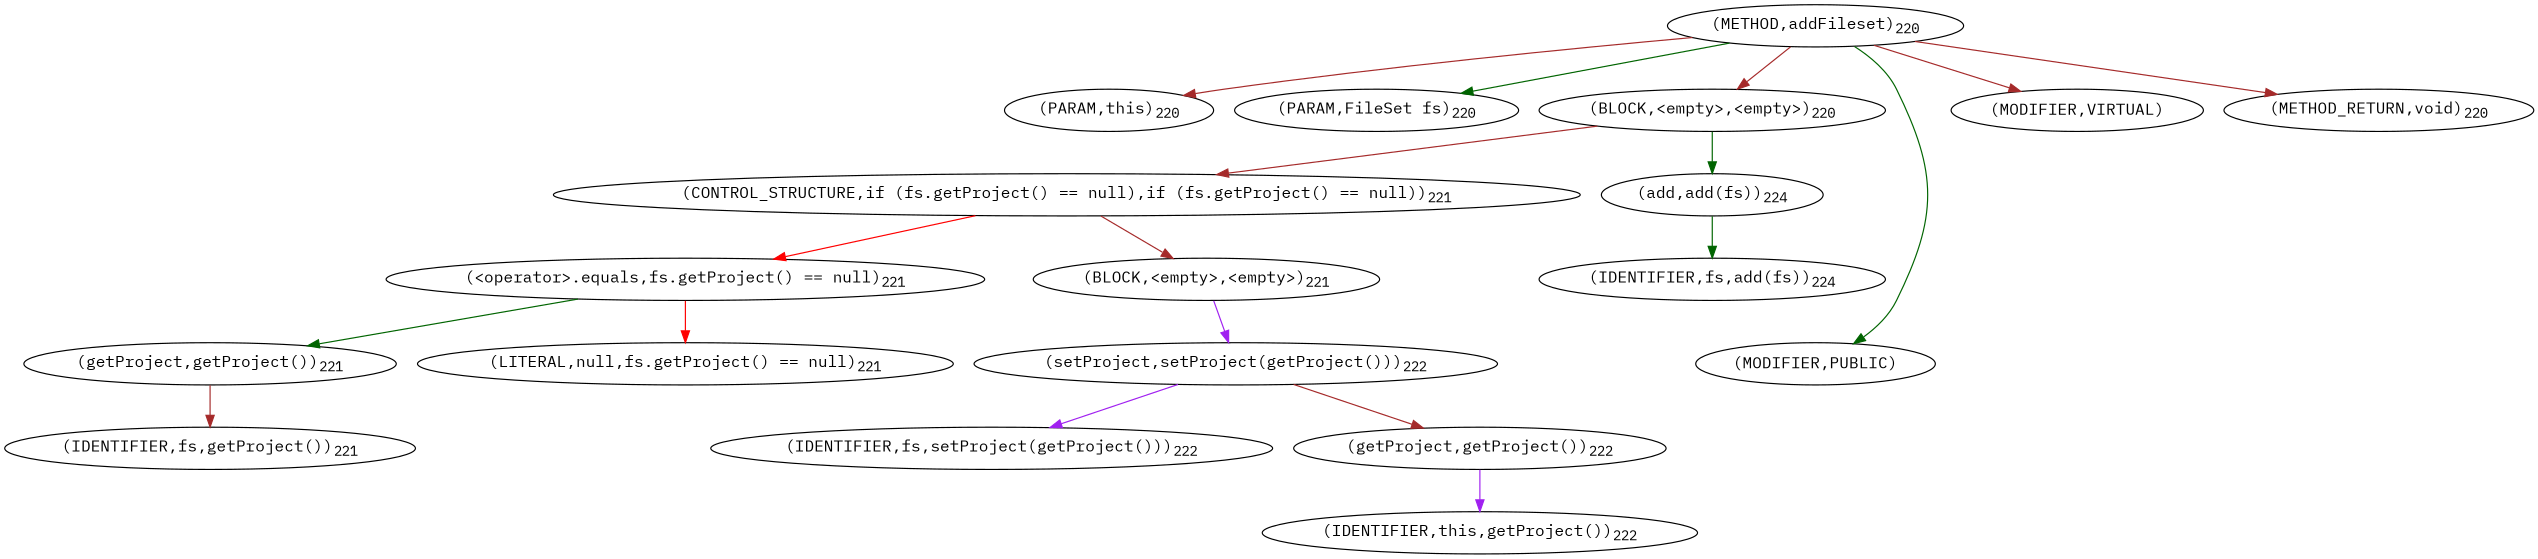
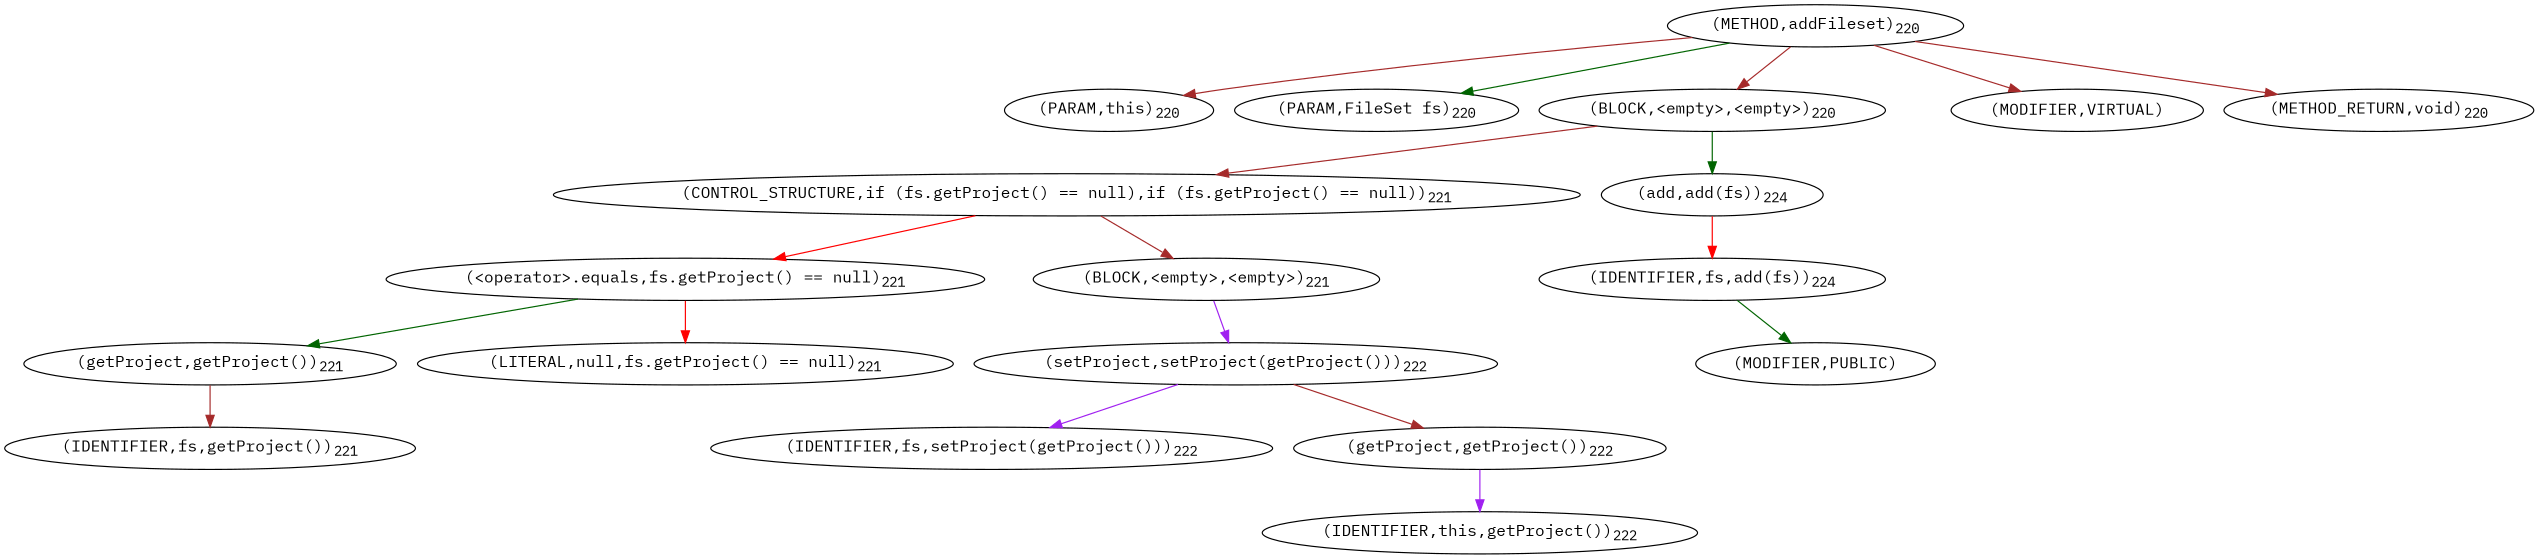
(1927, 189) -> (1759, 318)
(1712, 231) -> (1712, 231)
